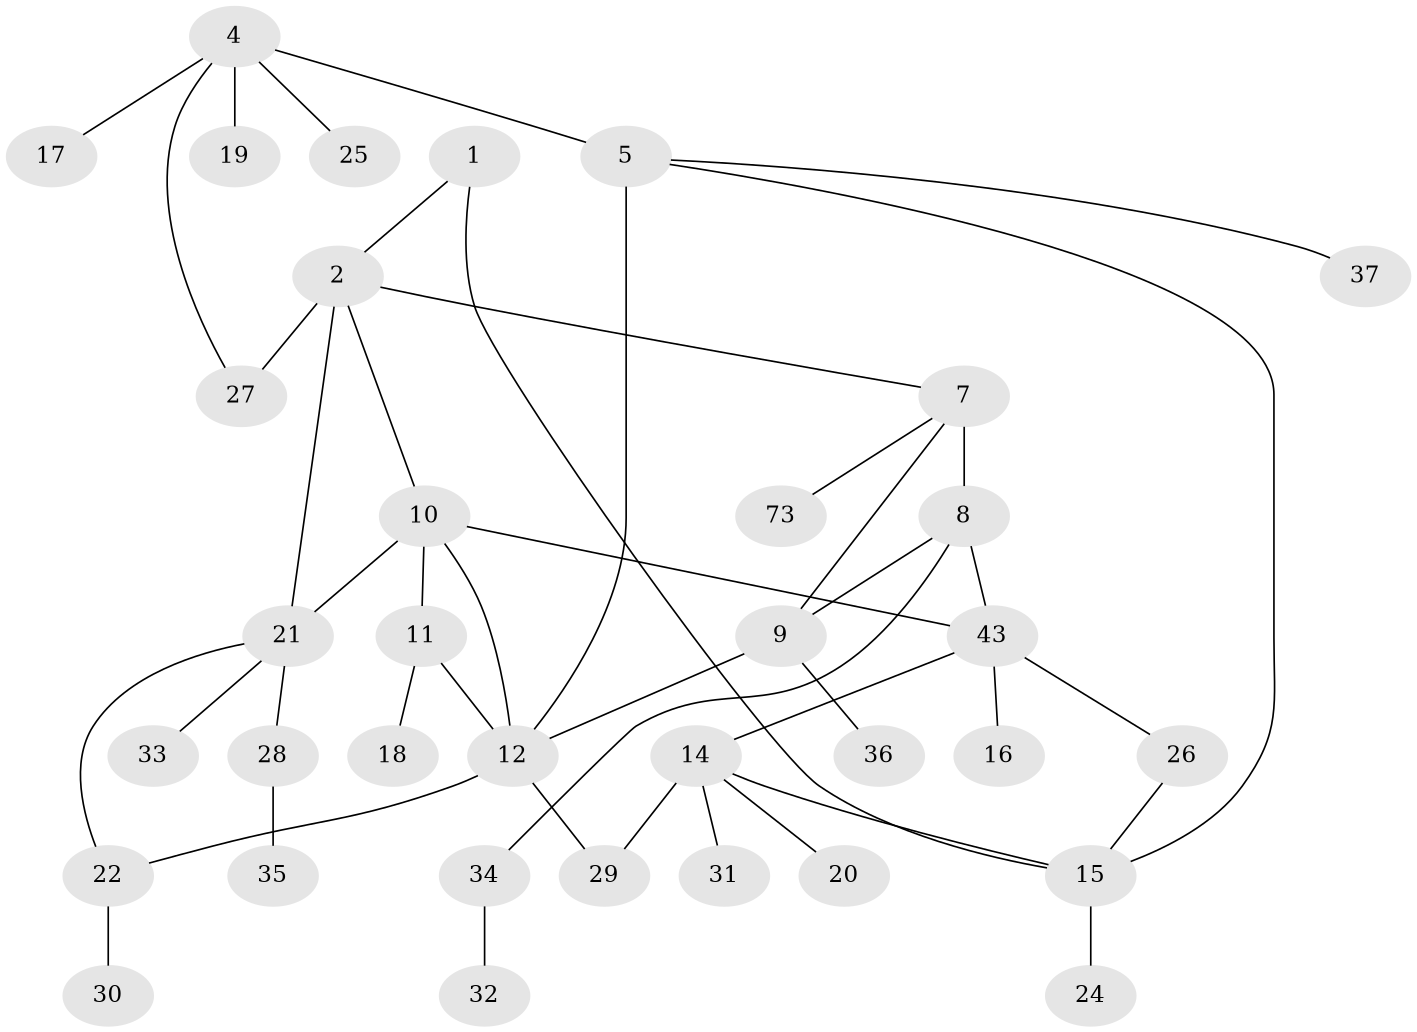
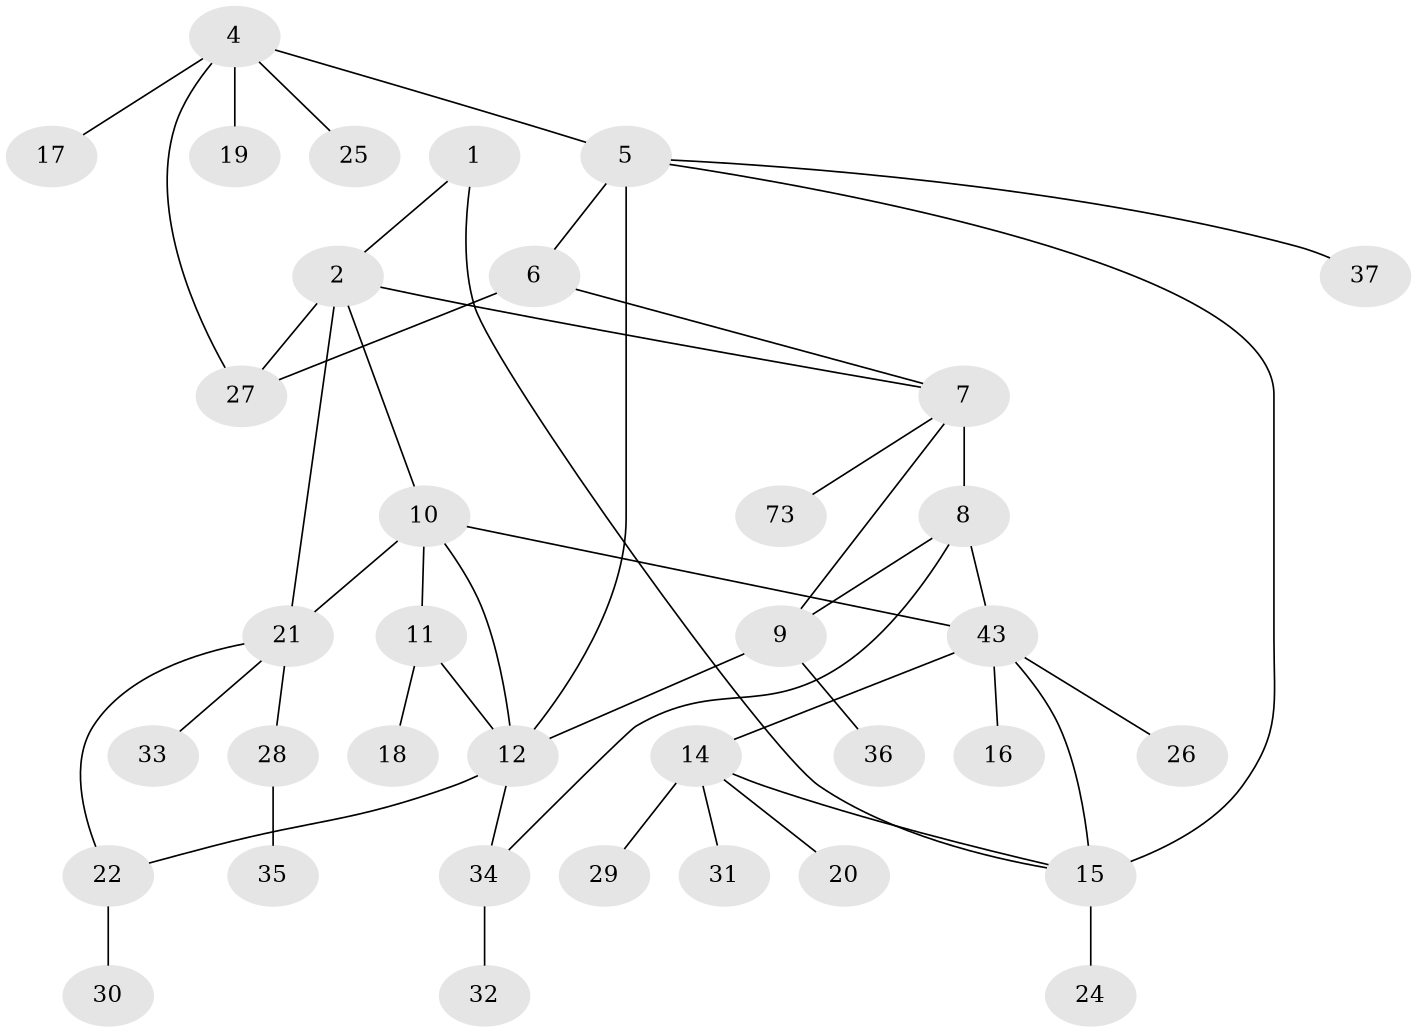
none -> (535, 276)
(559, 816) -> (499, 816)
(1137, 816) -> (1068, 748)
